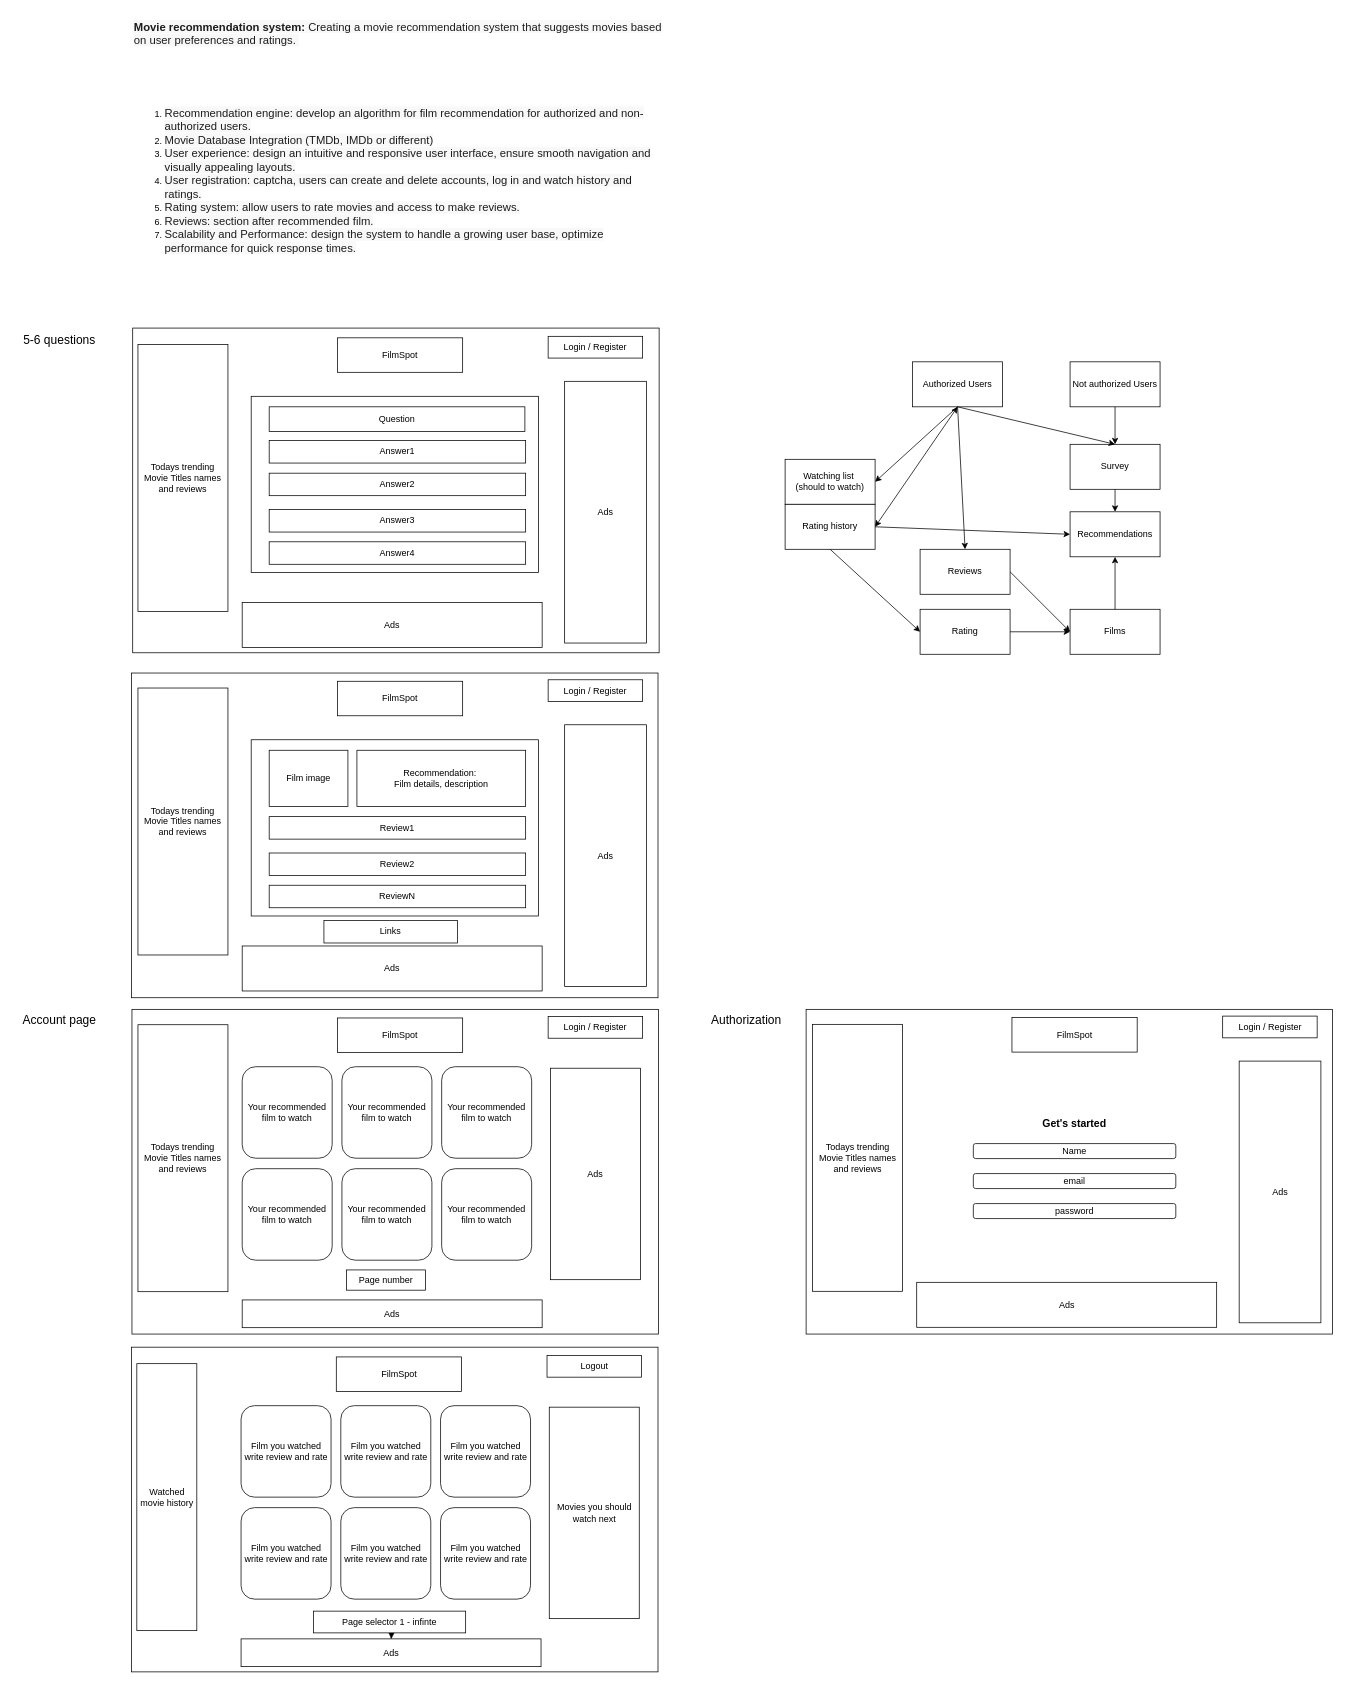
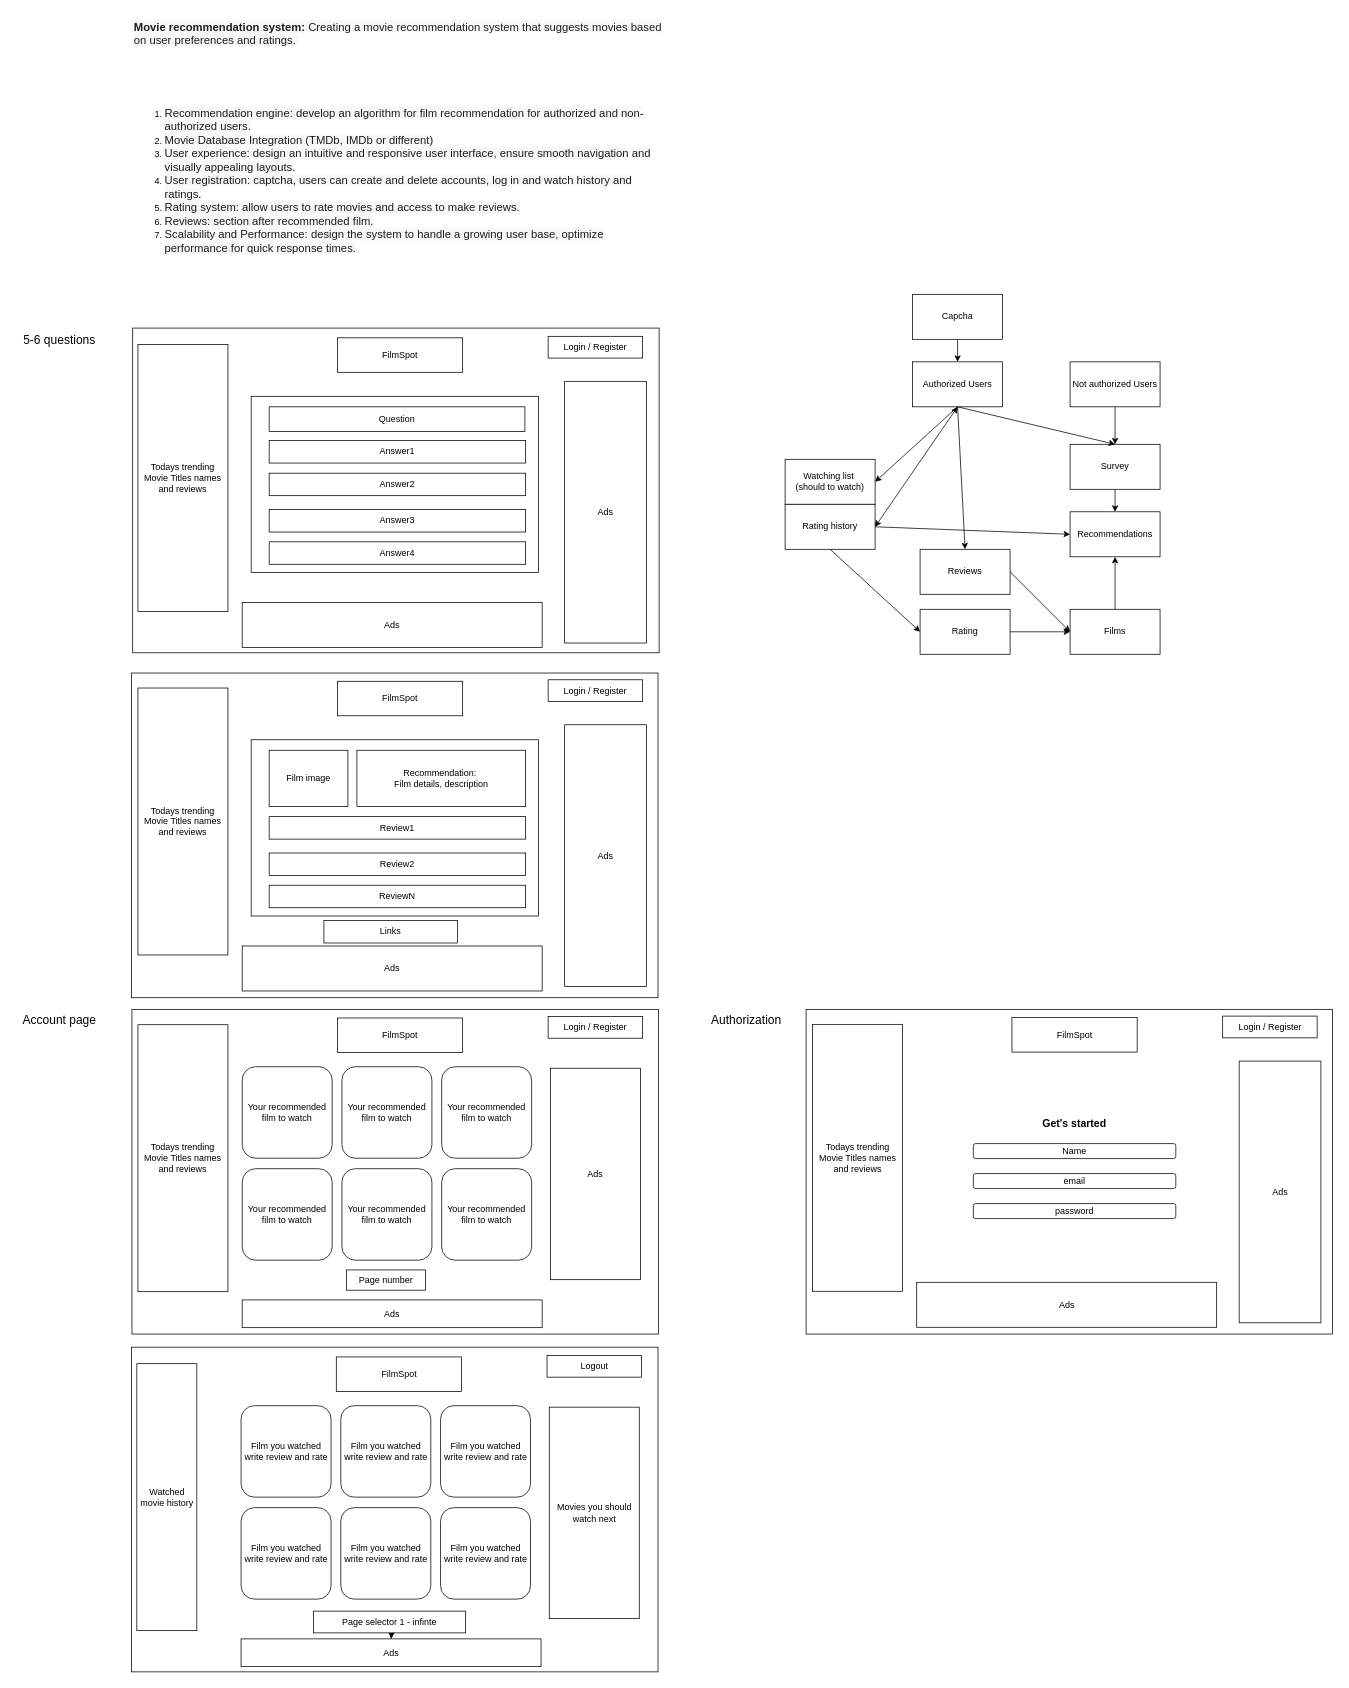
none -> (957, 317)
none -> (957, 348)
